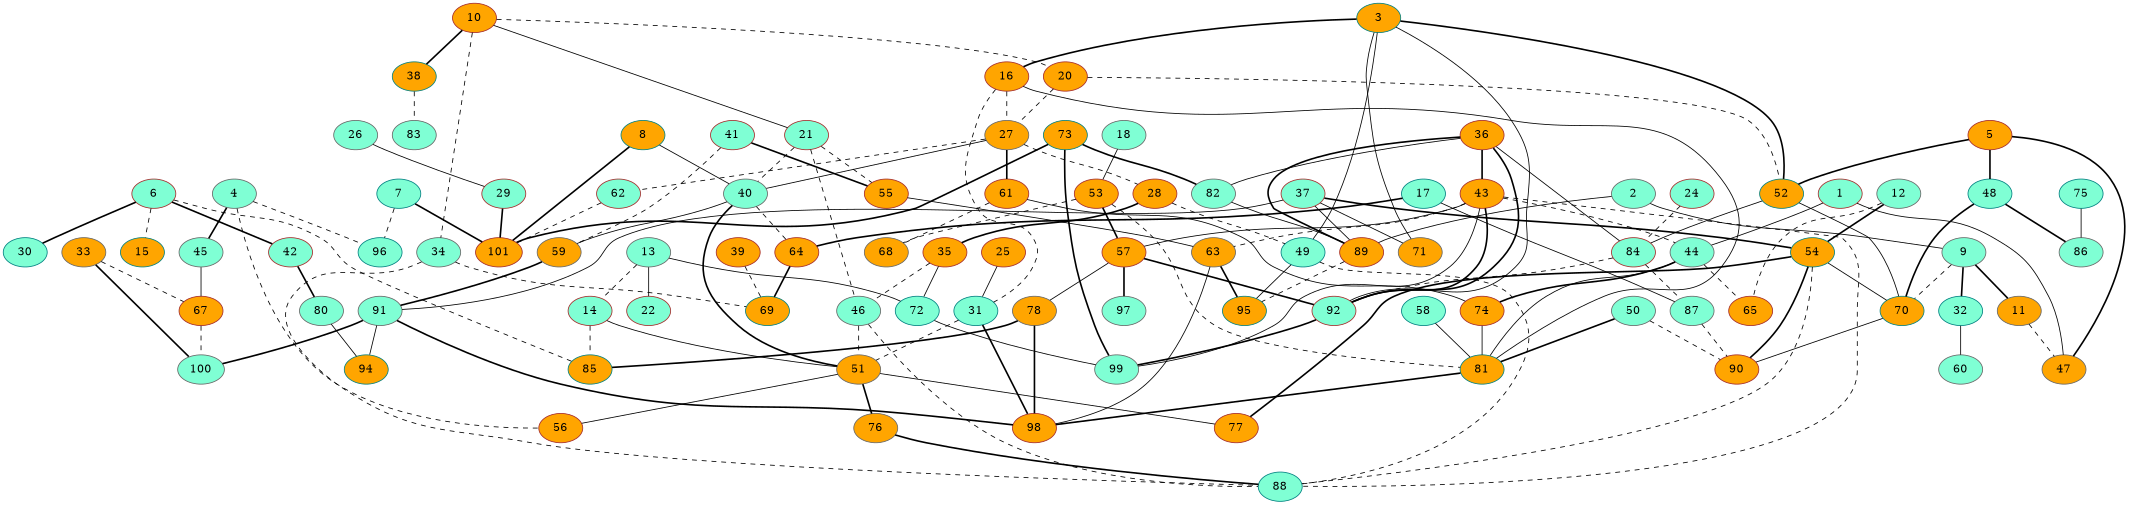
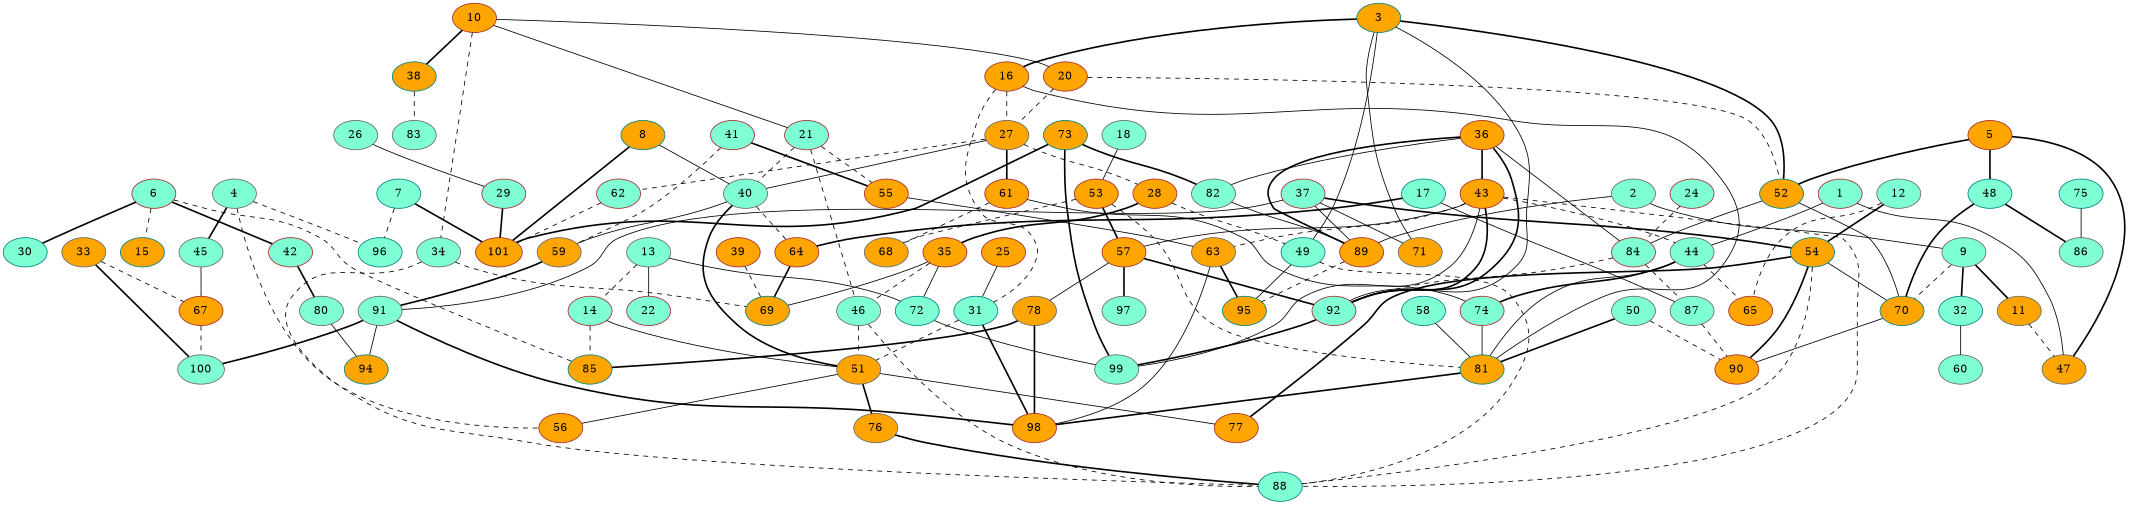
(774, 32) -> (774, 32)
none -> (866, 284)
(1482, 311) -> (1482, 311)
